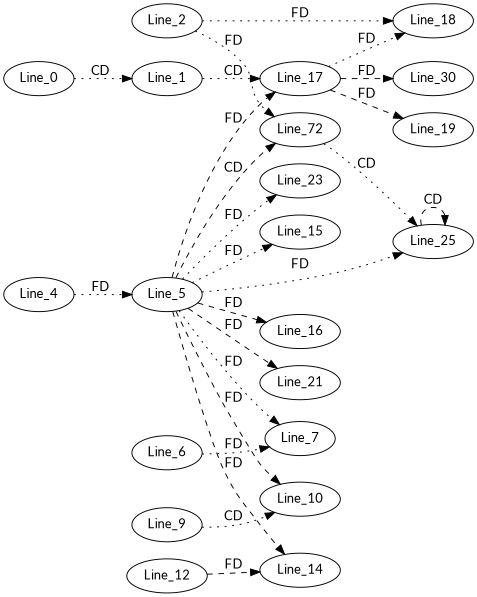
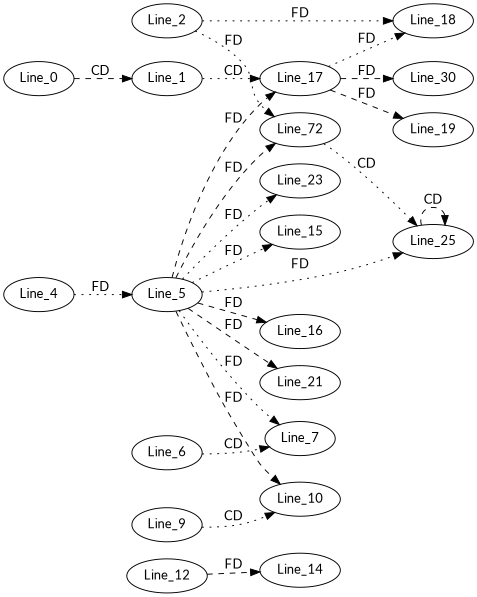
(98, 79) -> (98, 79)
(234, 168) -> (234, 168)
(211, 436) -> none
(234, 445) -> (234, 445)
